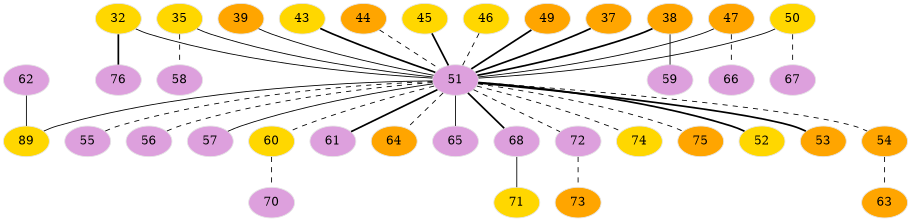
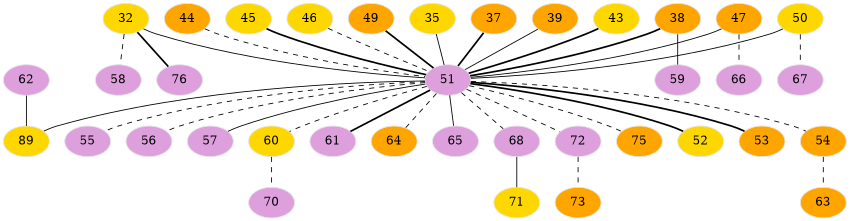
(180, 49) -> (122, 49)
(486, 111) -> (482, 111)
(639, 141) -> none
